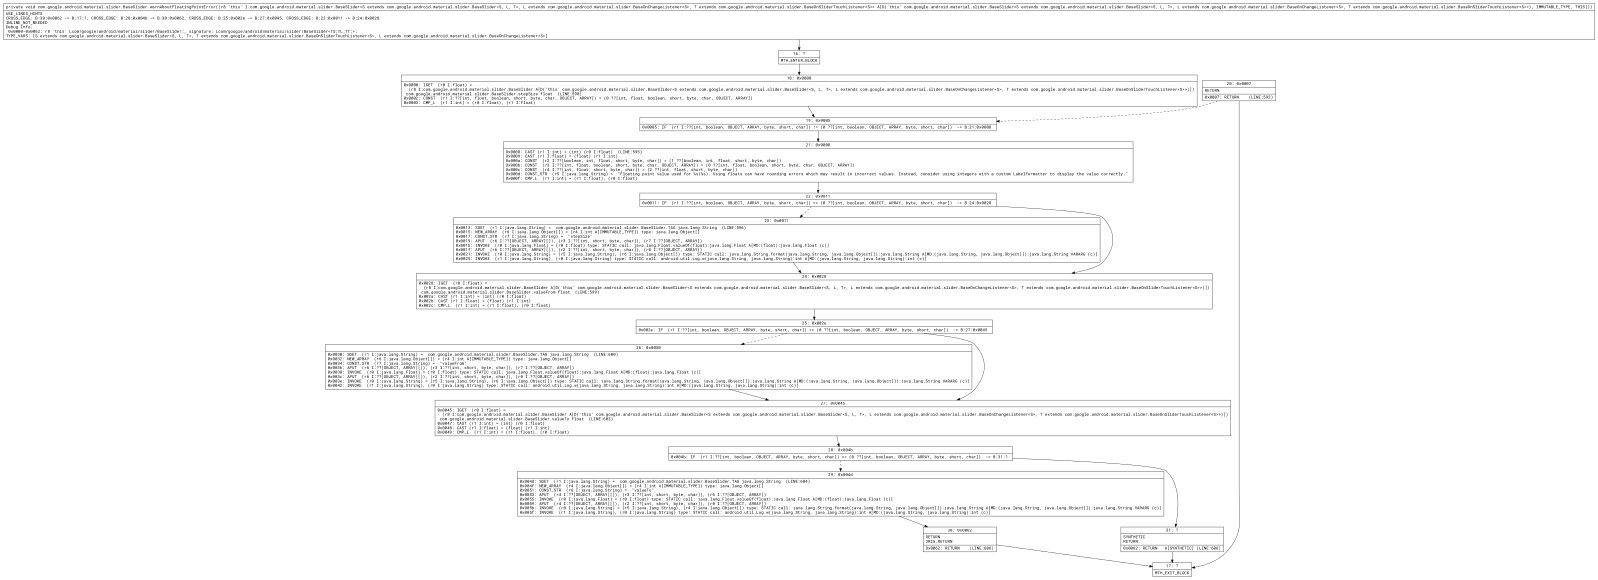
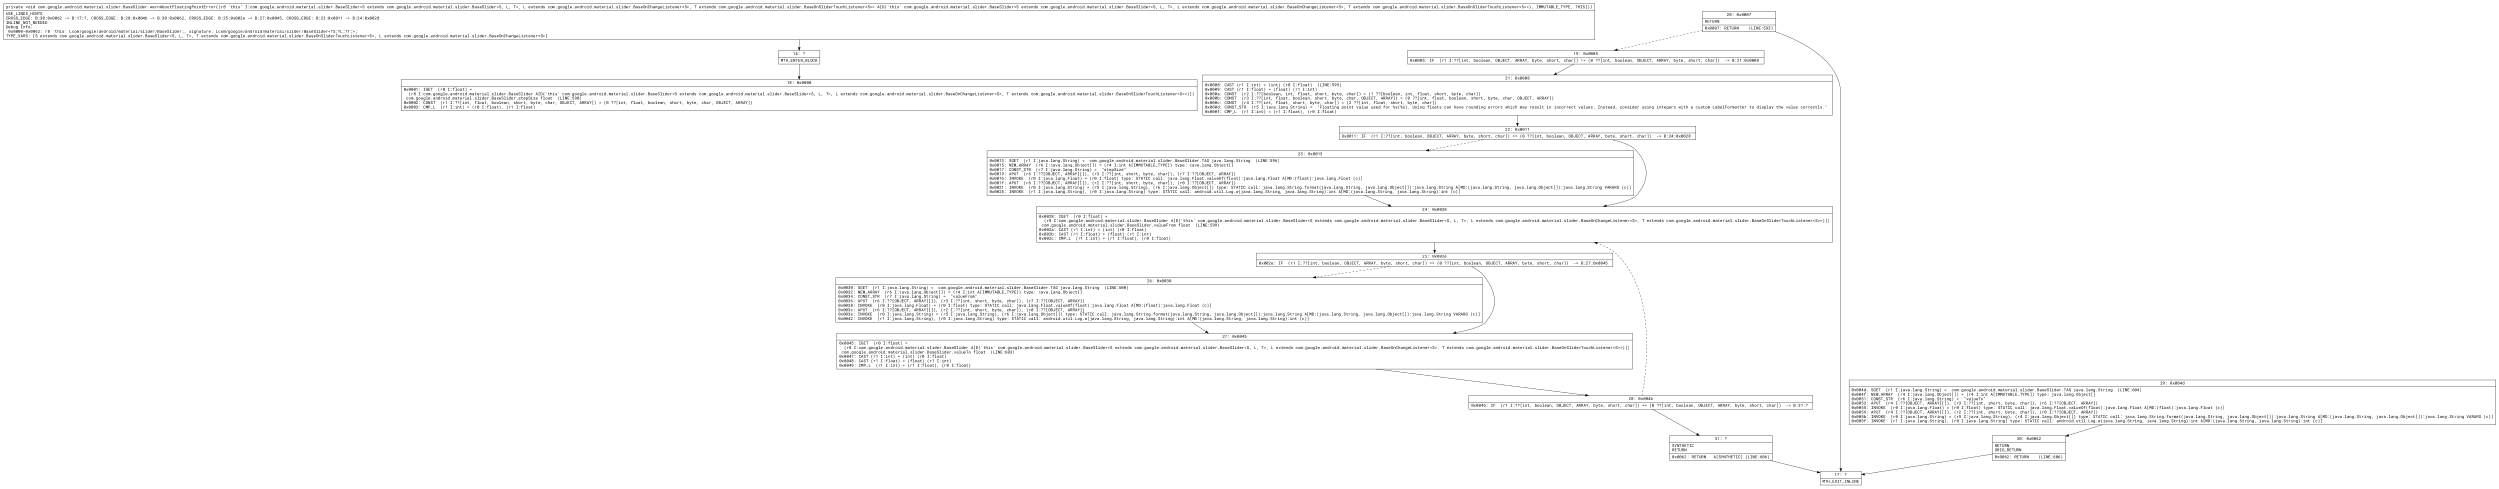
(439, 85) -> (439, 89)
(810, 111) -> none
(841, 464) -> (1644, 310)
(1172, 573) -> (1841, 481)
